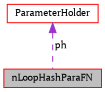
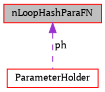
(53, 51) -> (53, 51)
